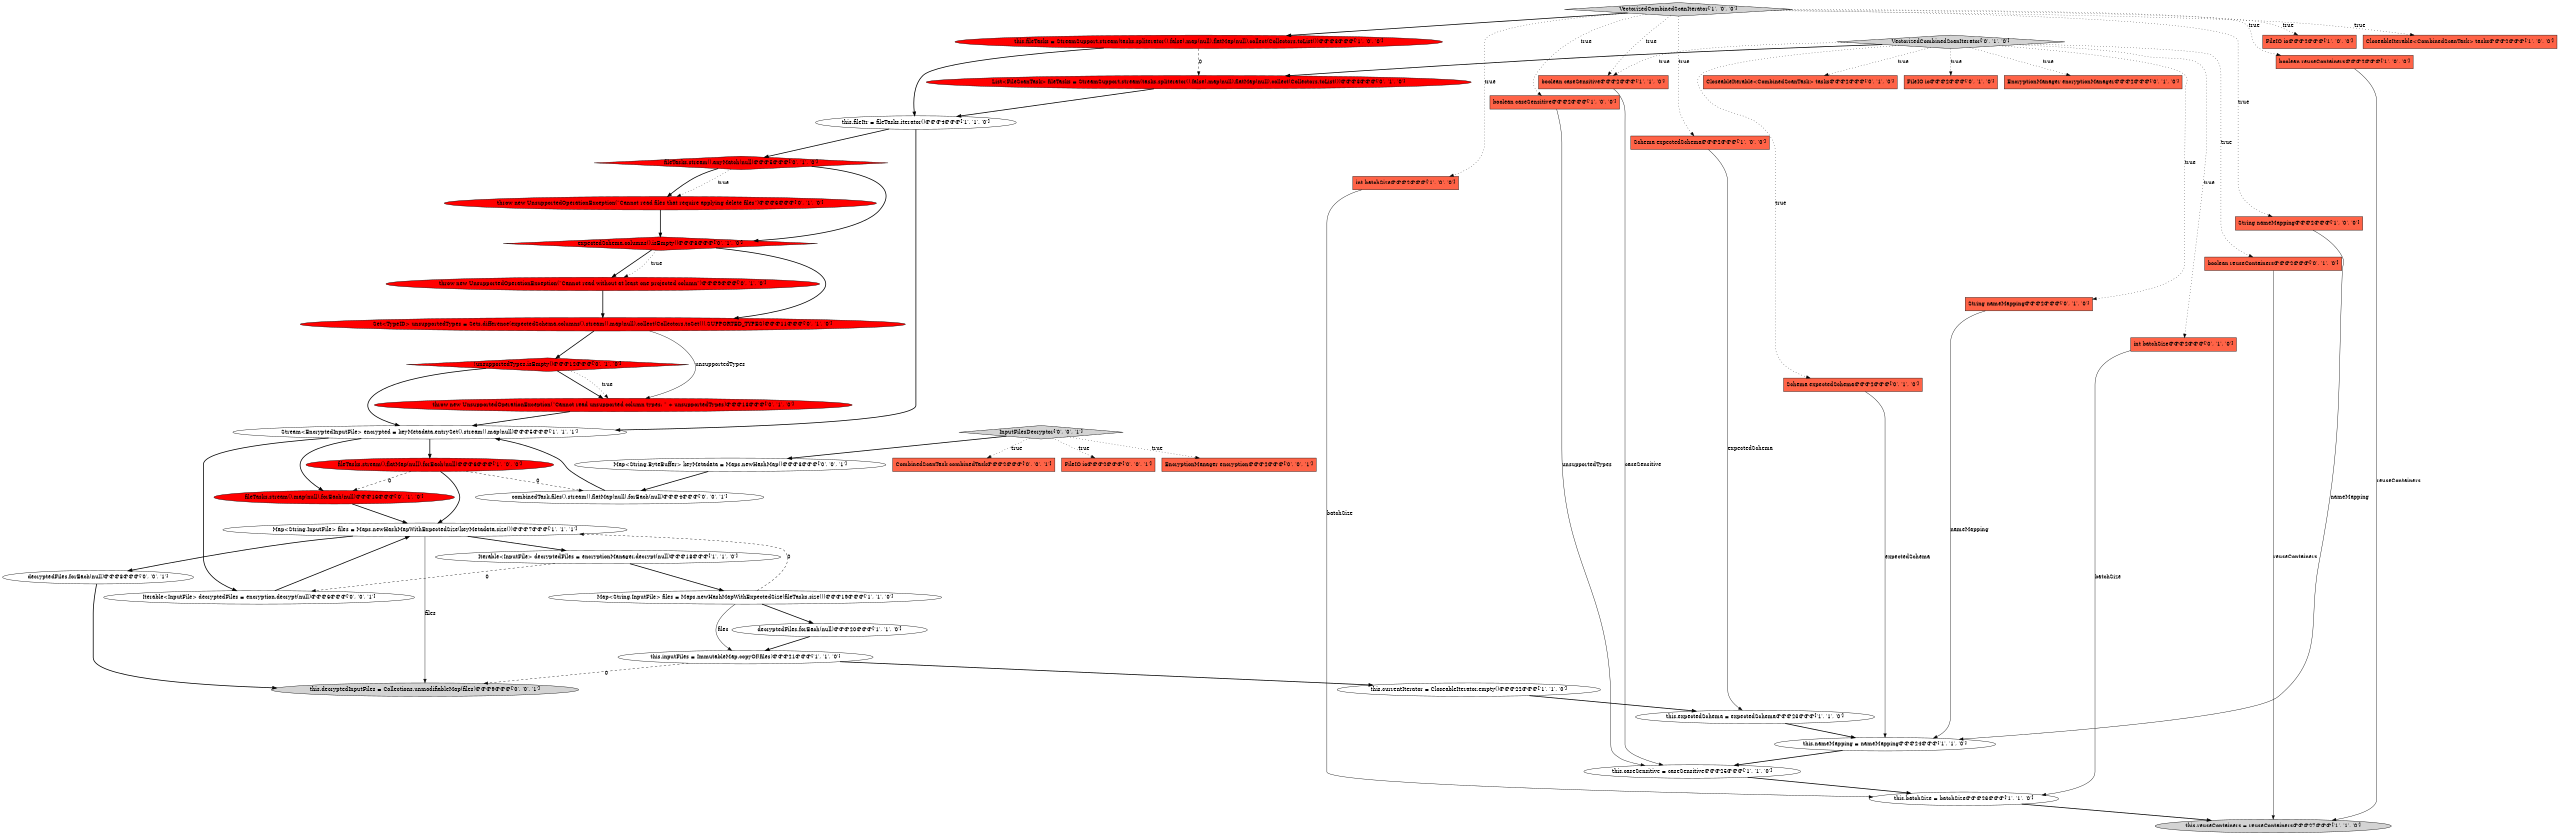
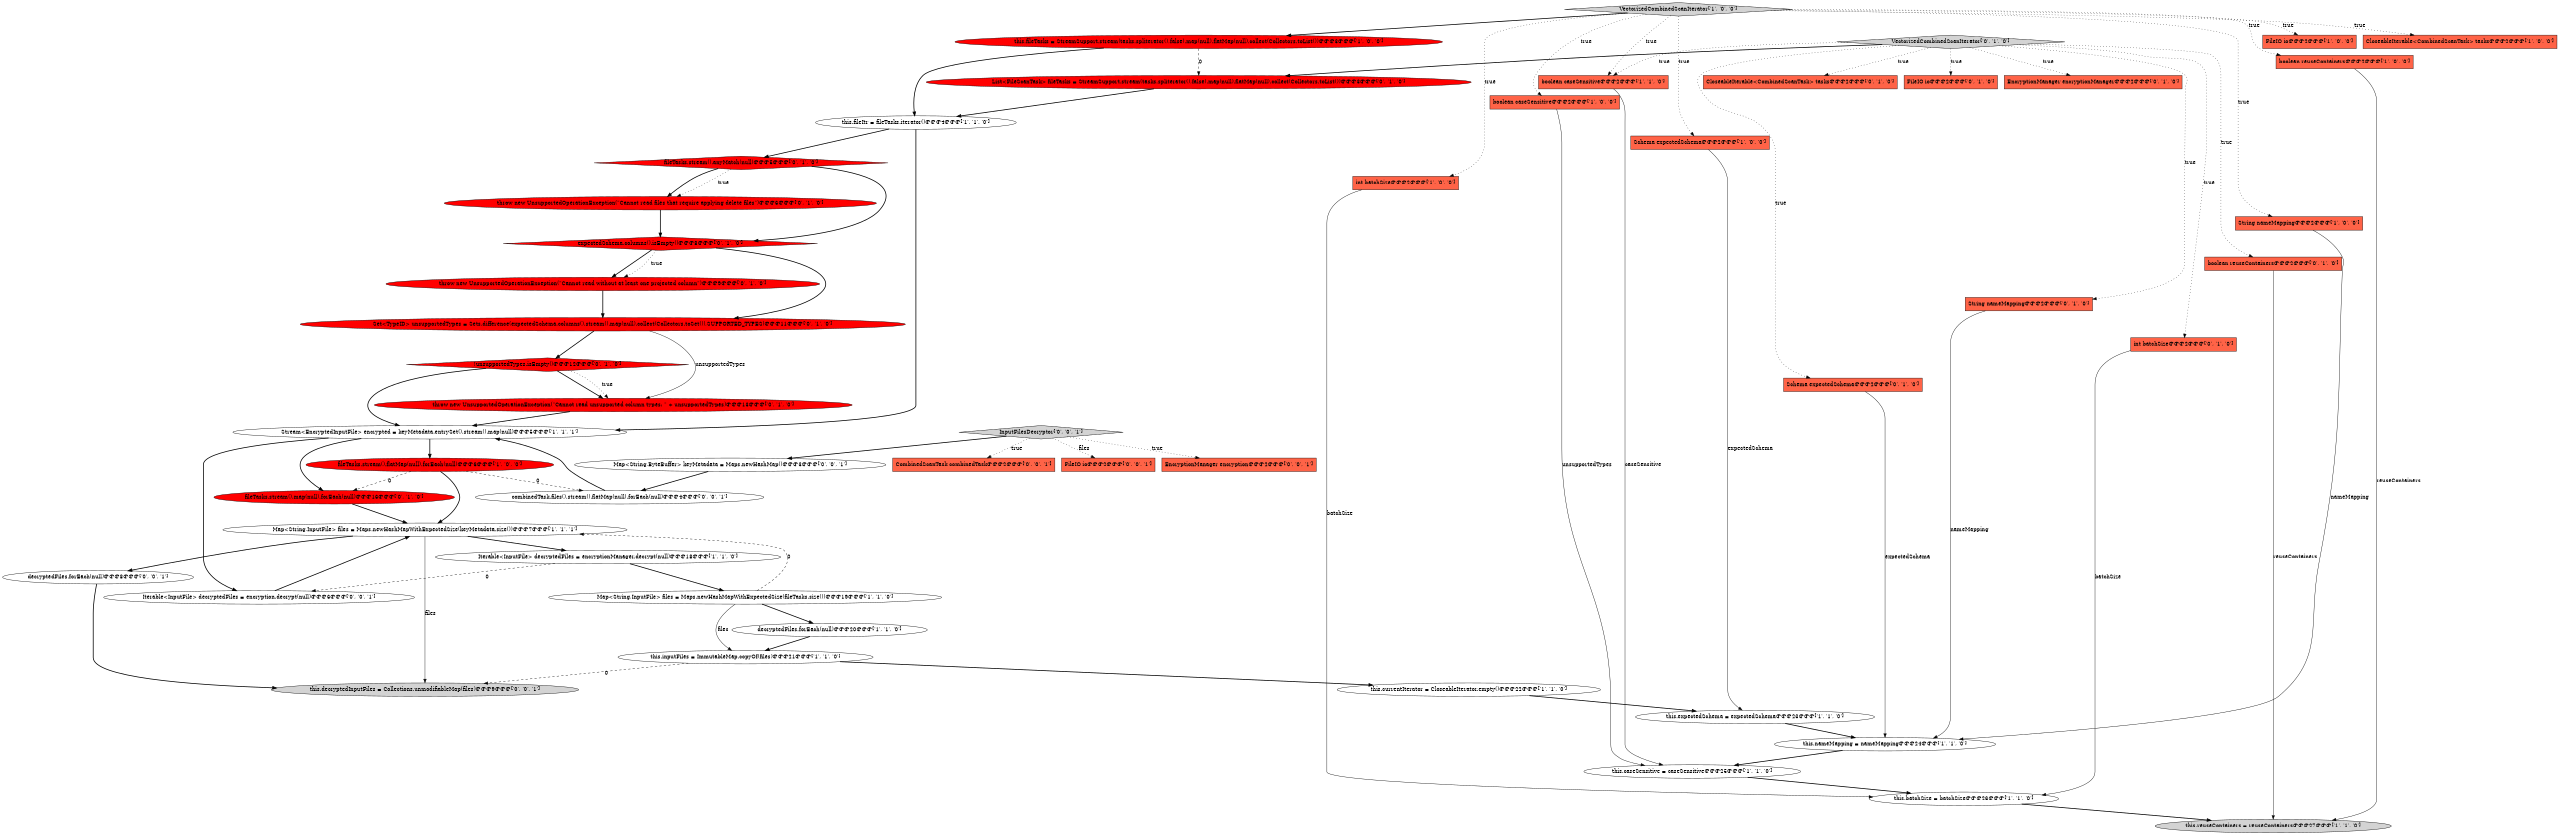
(1084, 449) -> (1084, 449)
